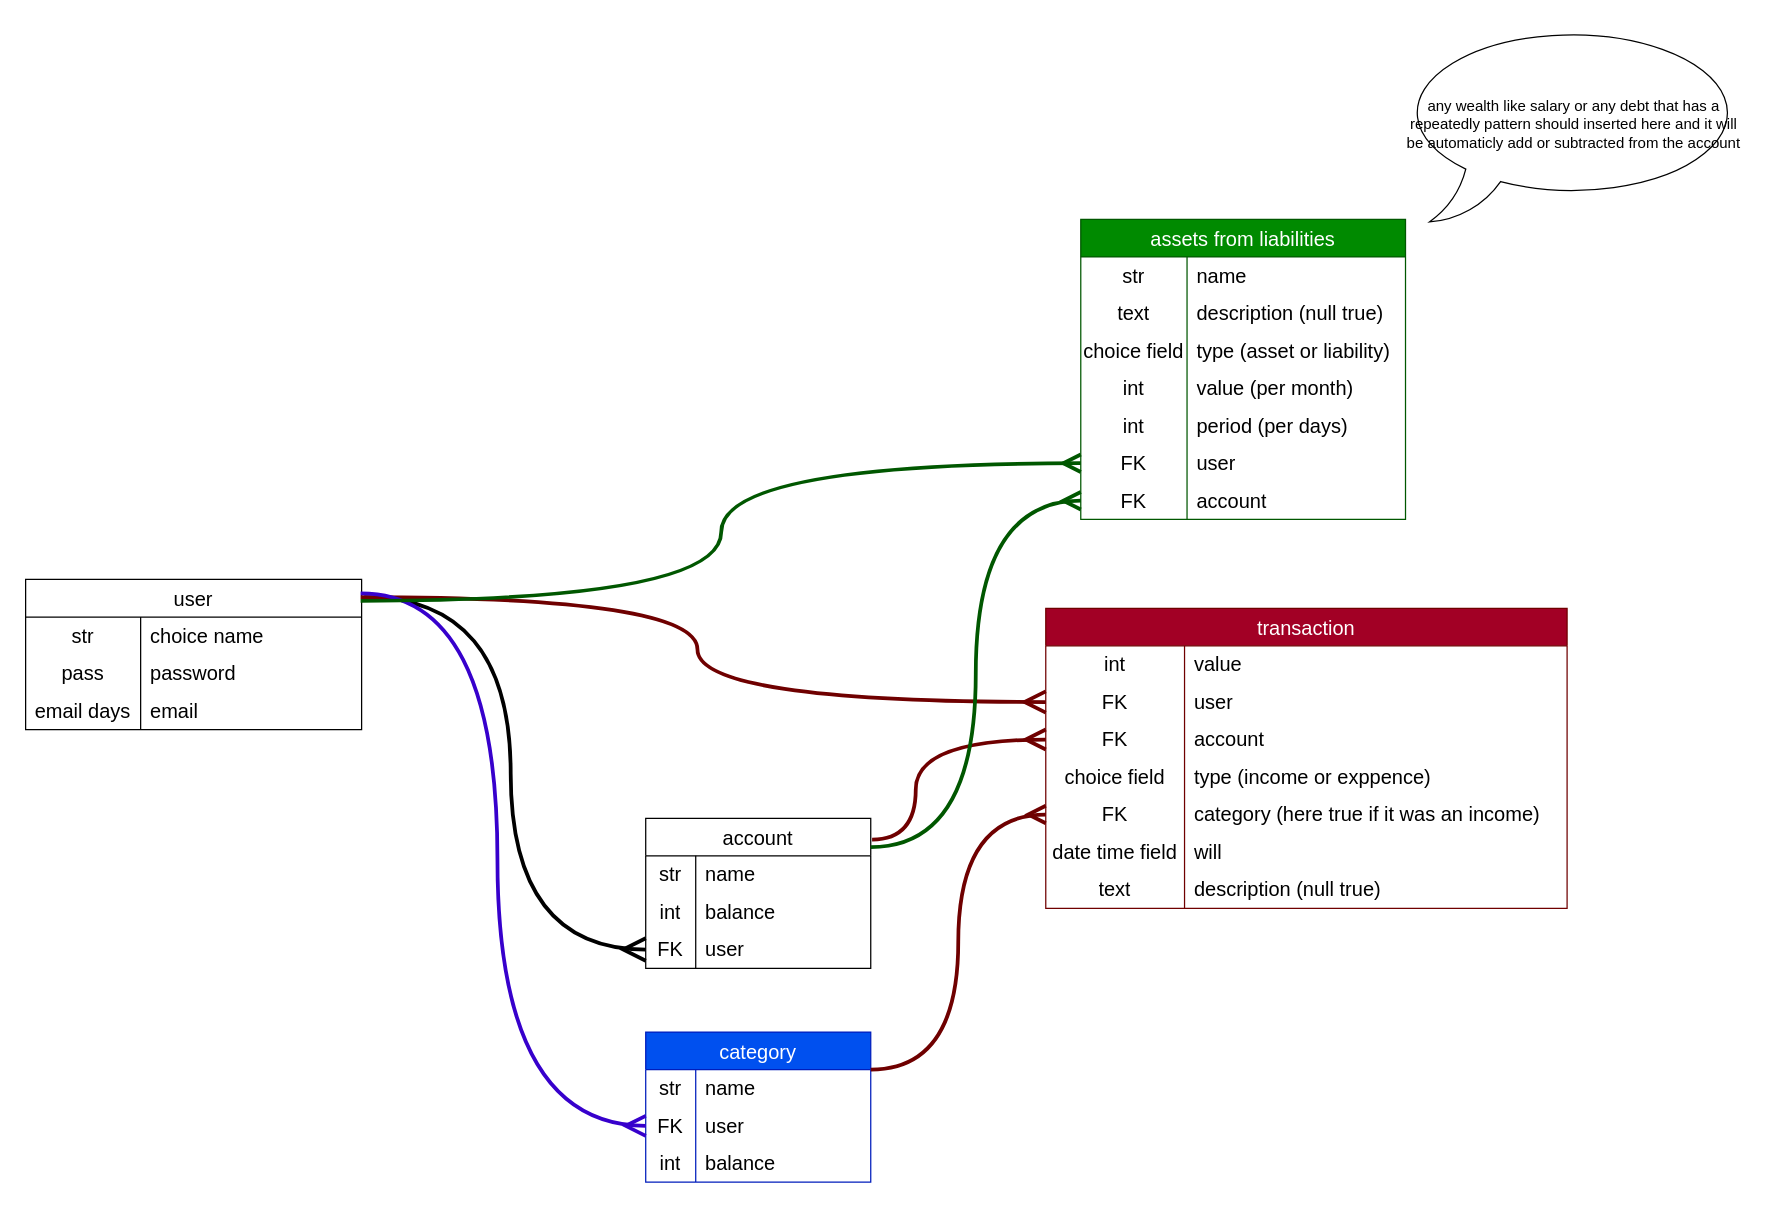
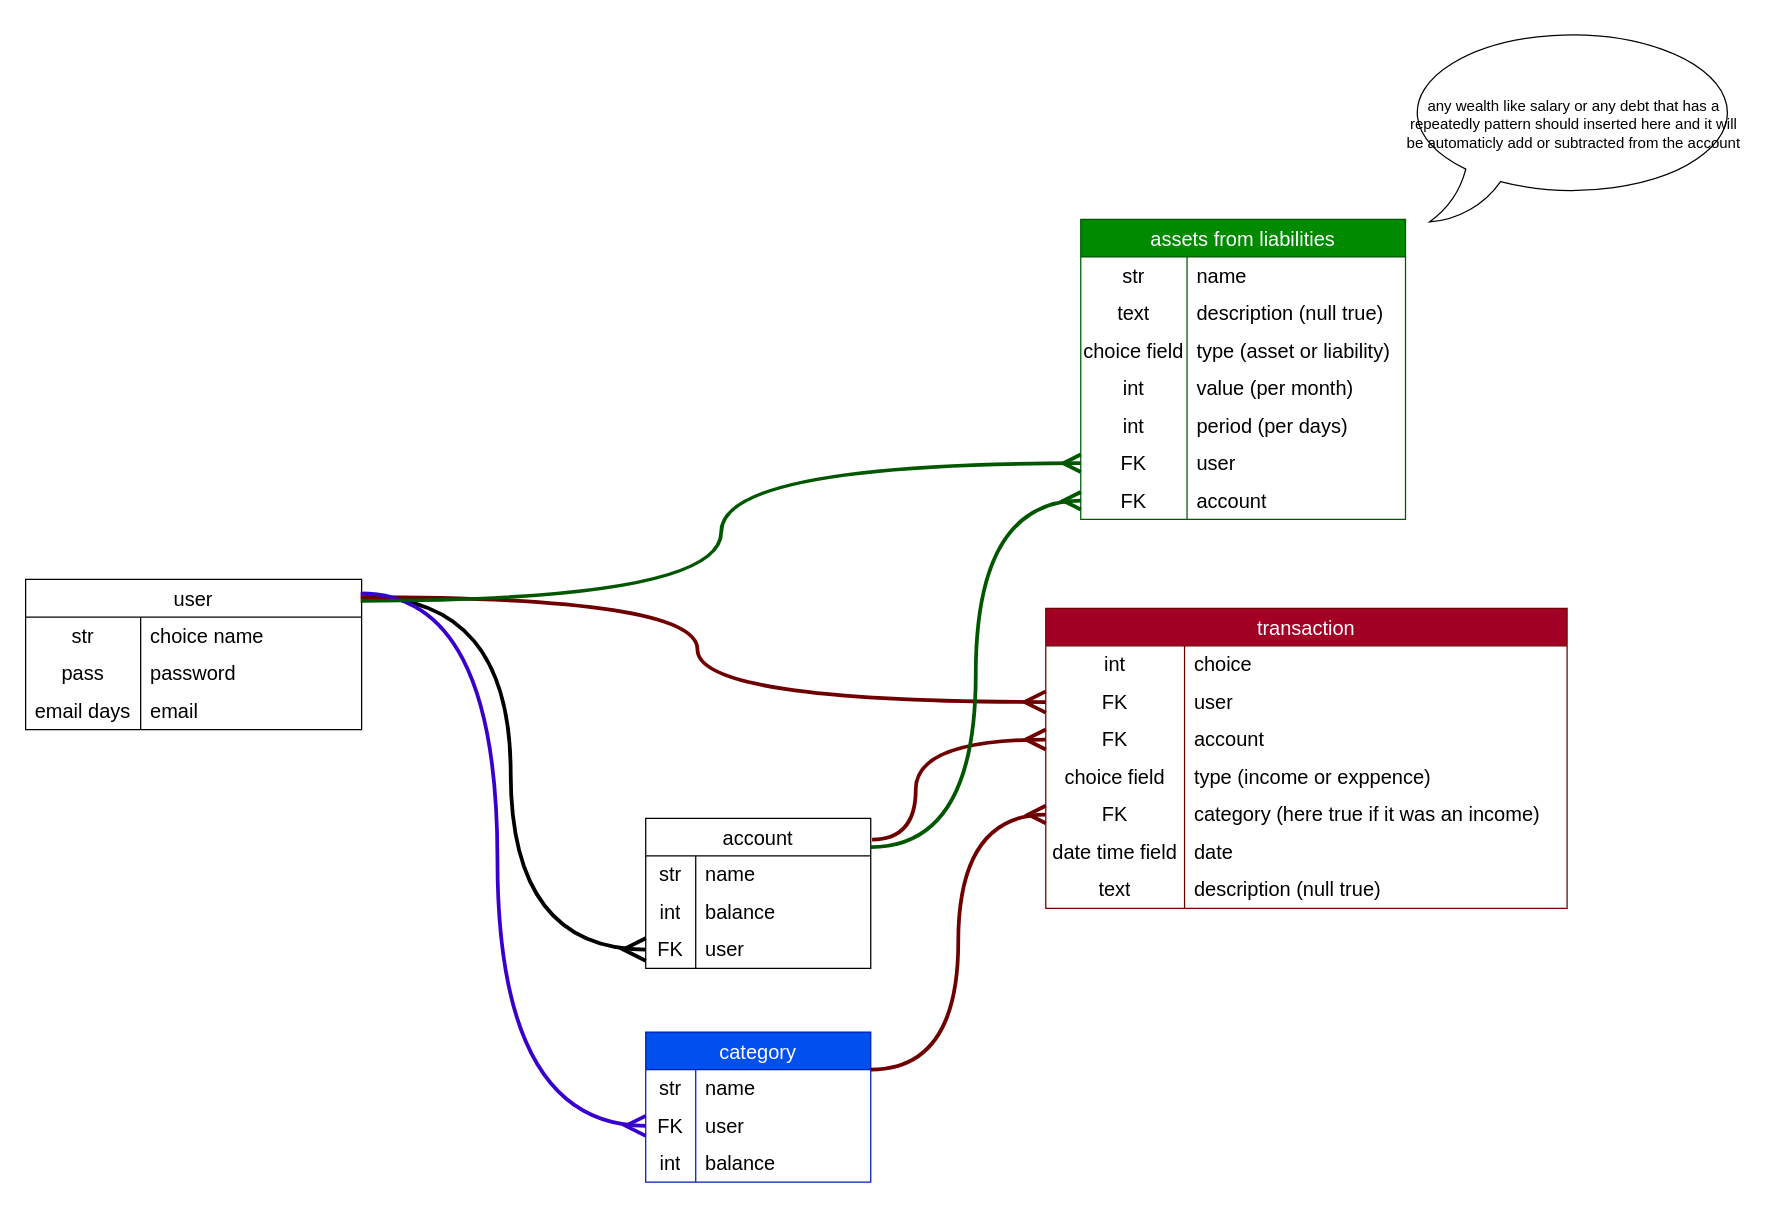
(1220, 664) -> (1225, 664)
(1209, 852) -> (1217, 852)
